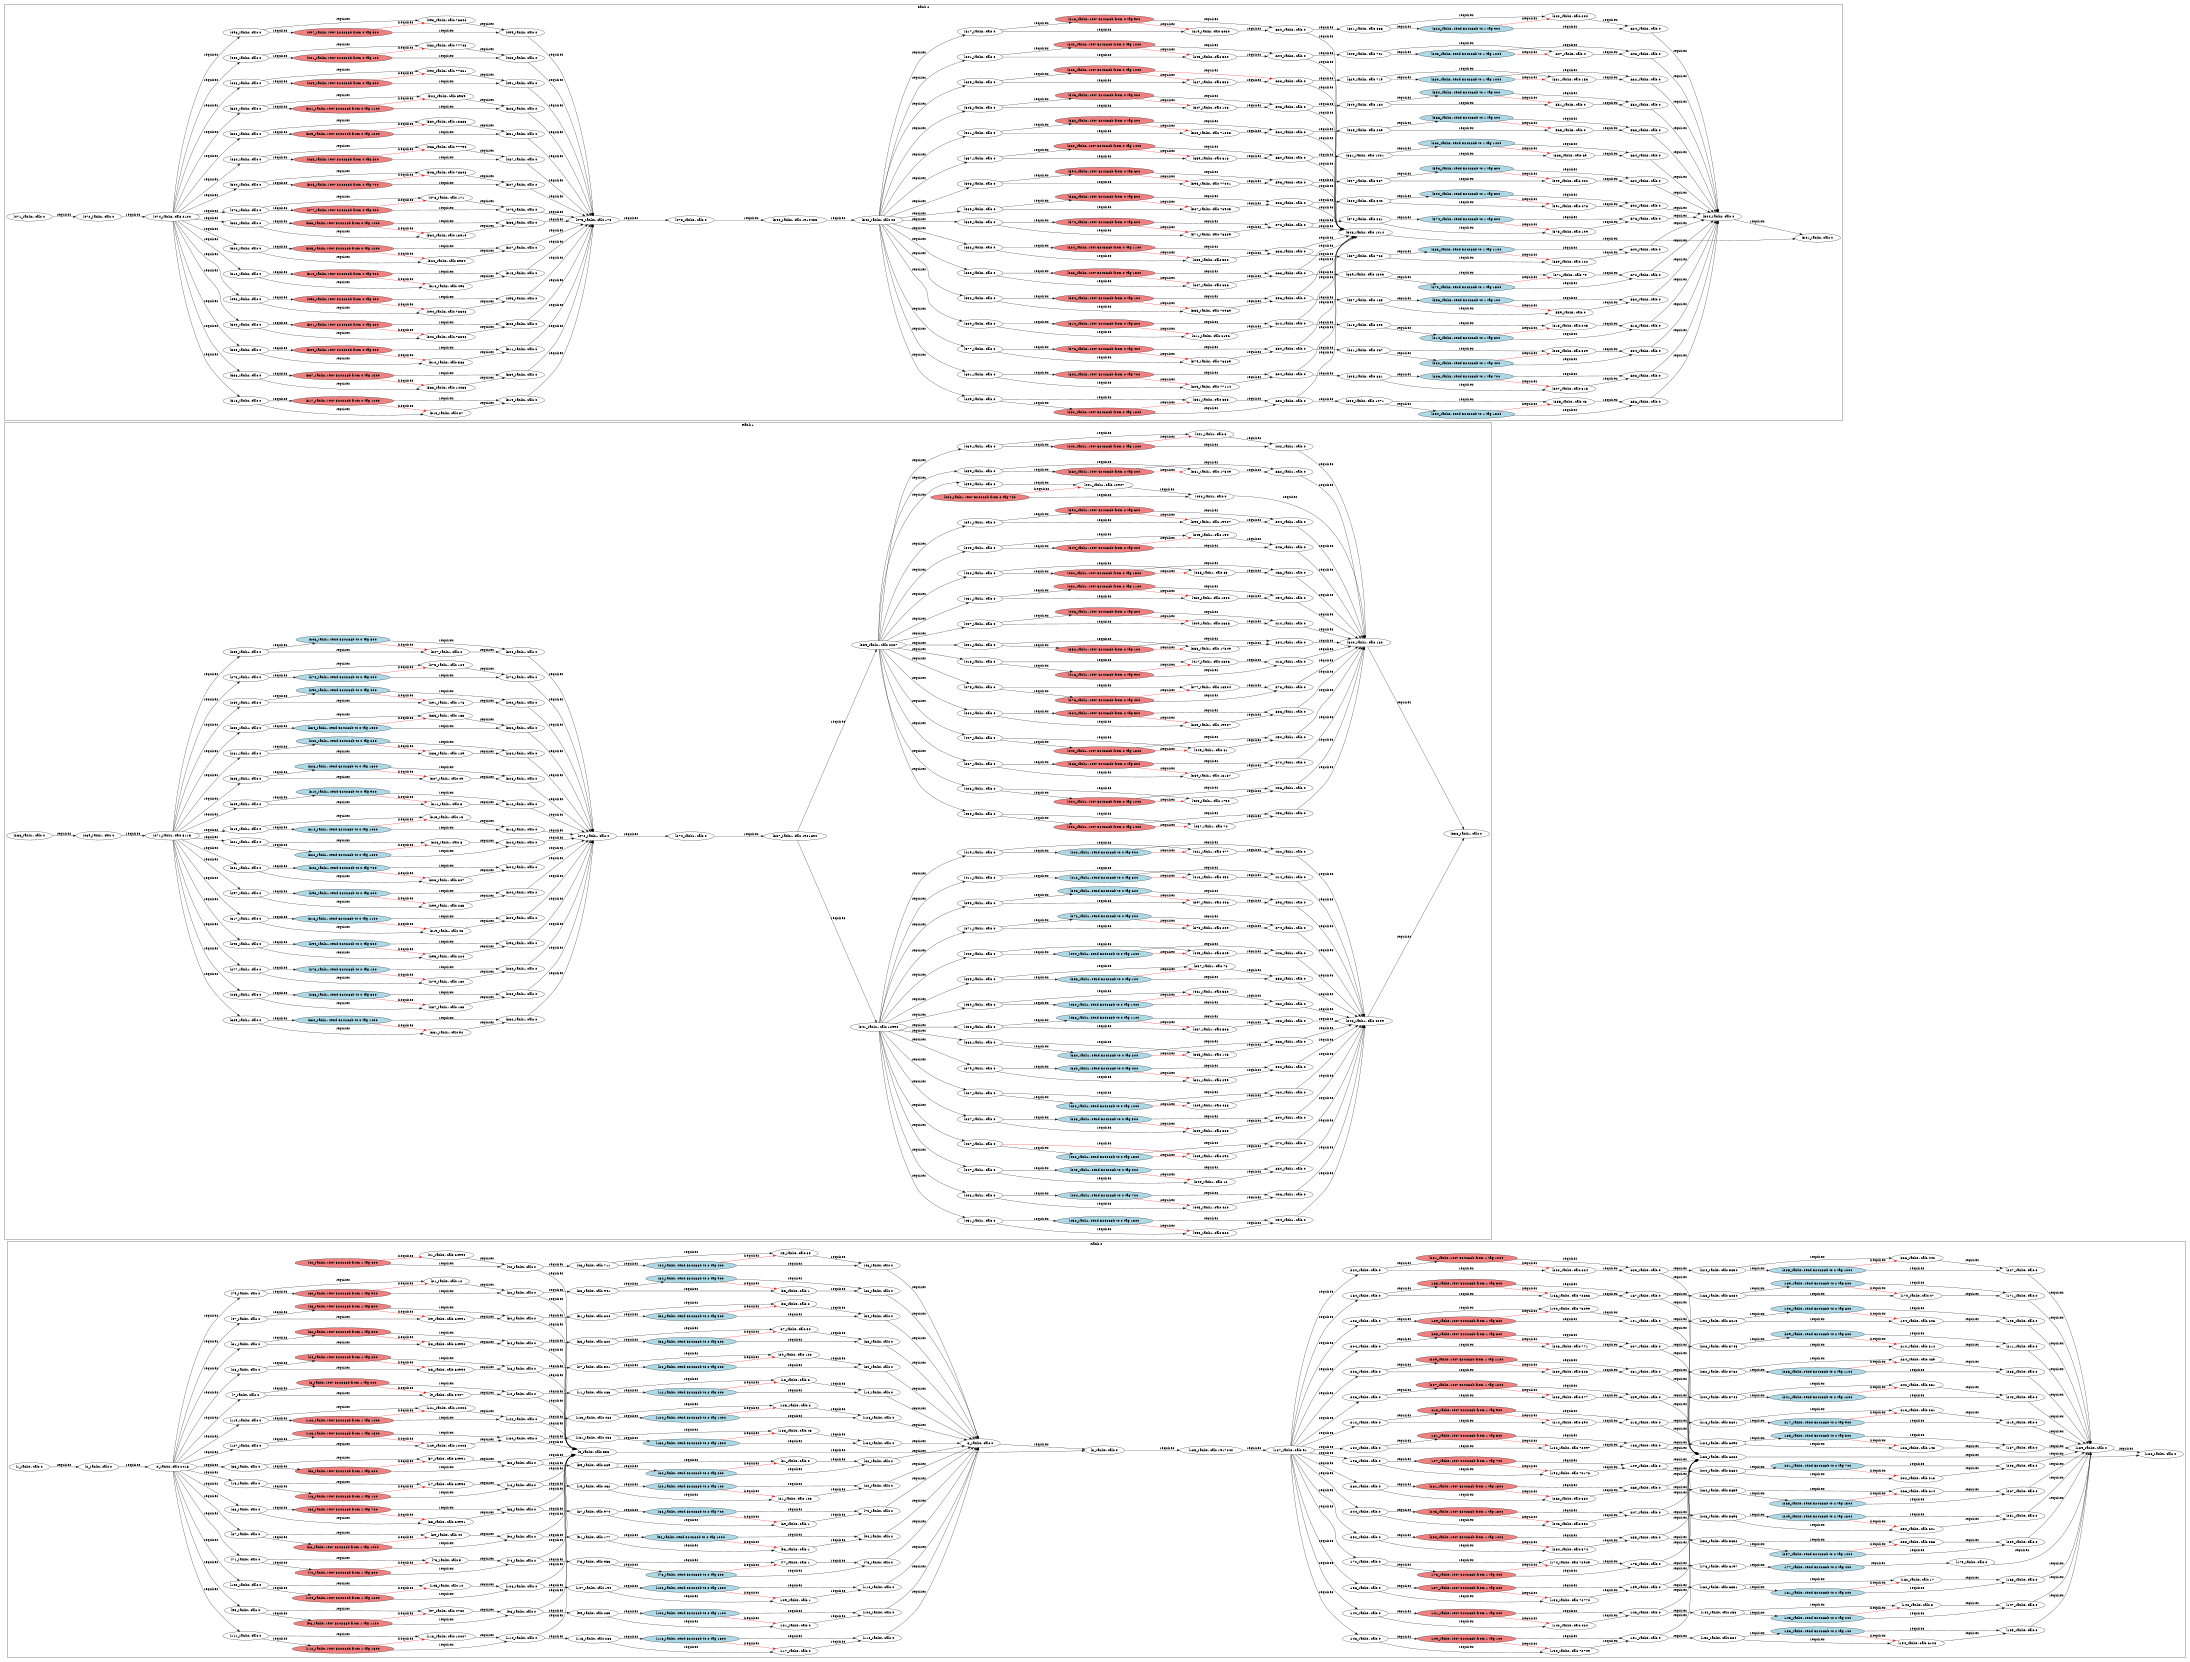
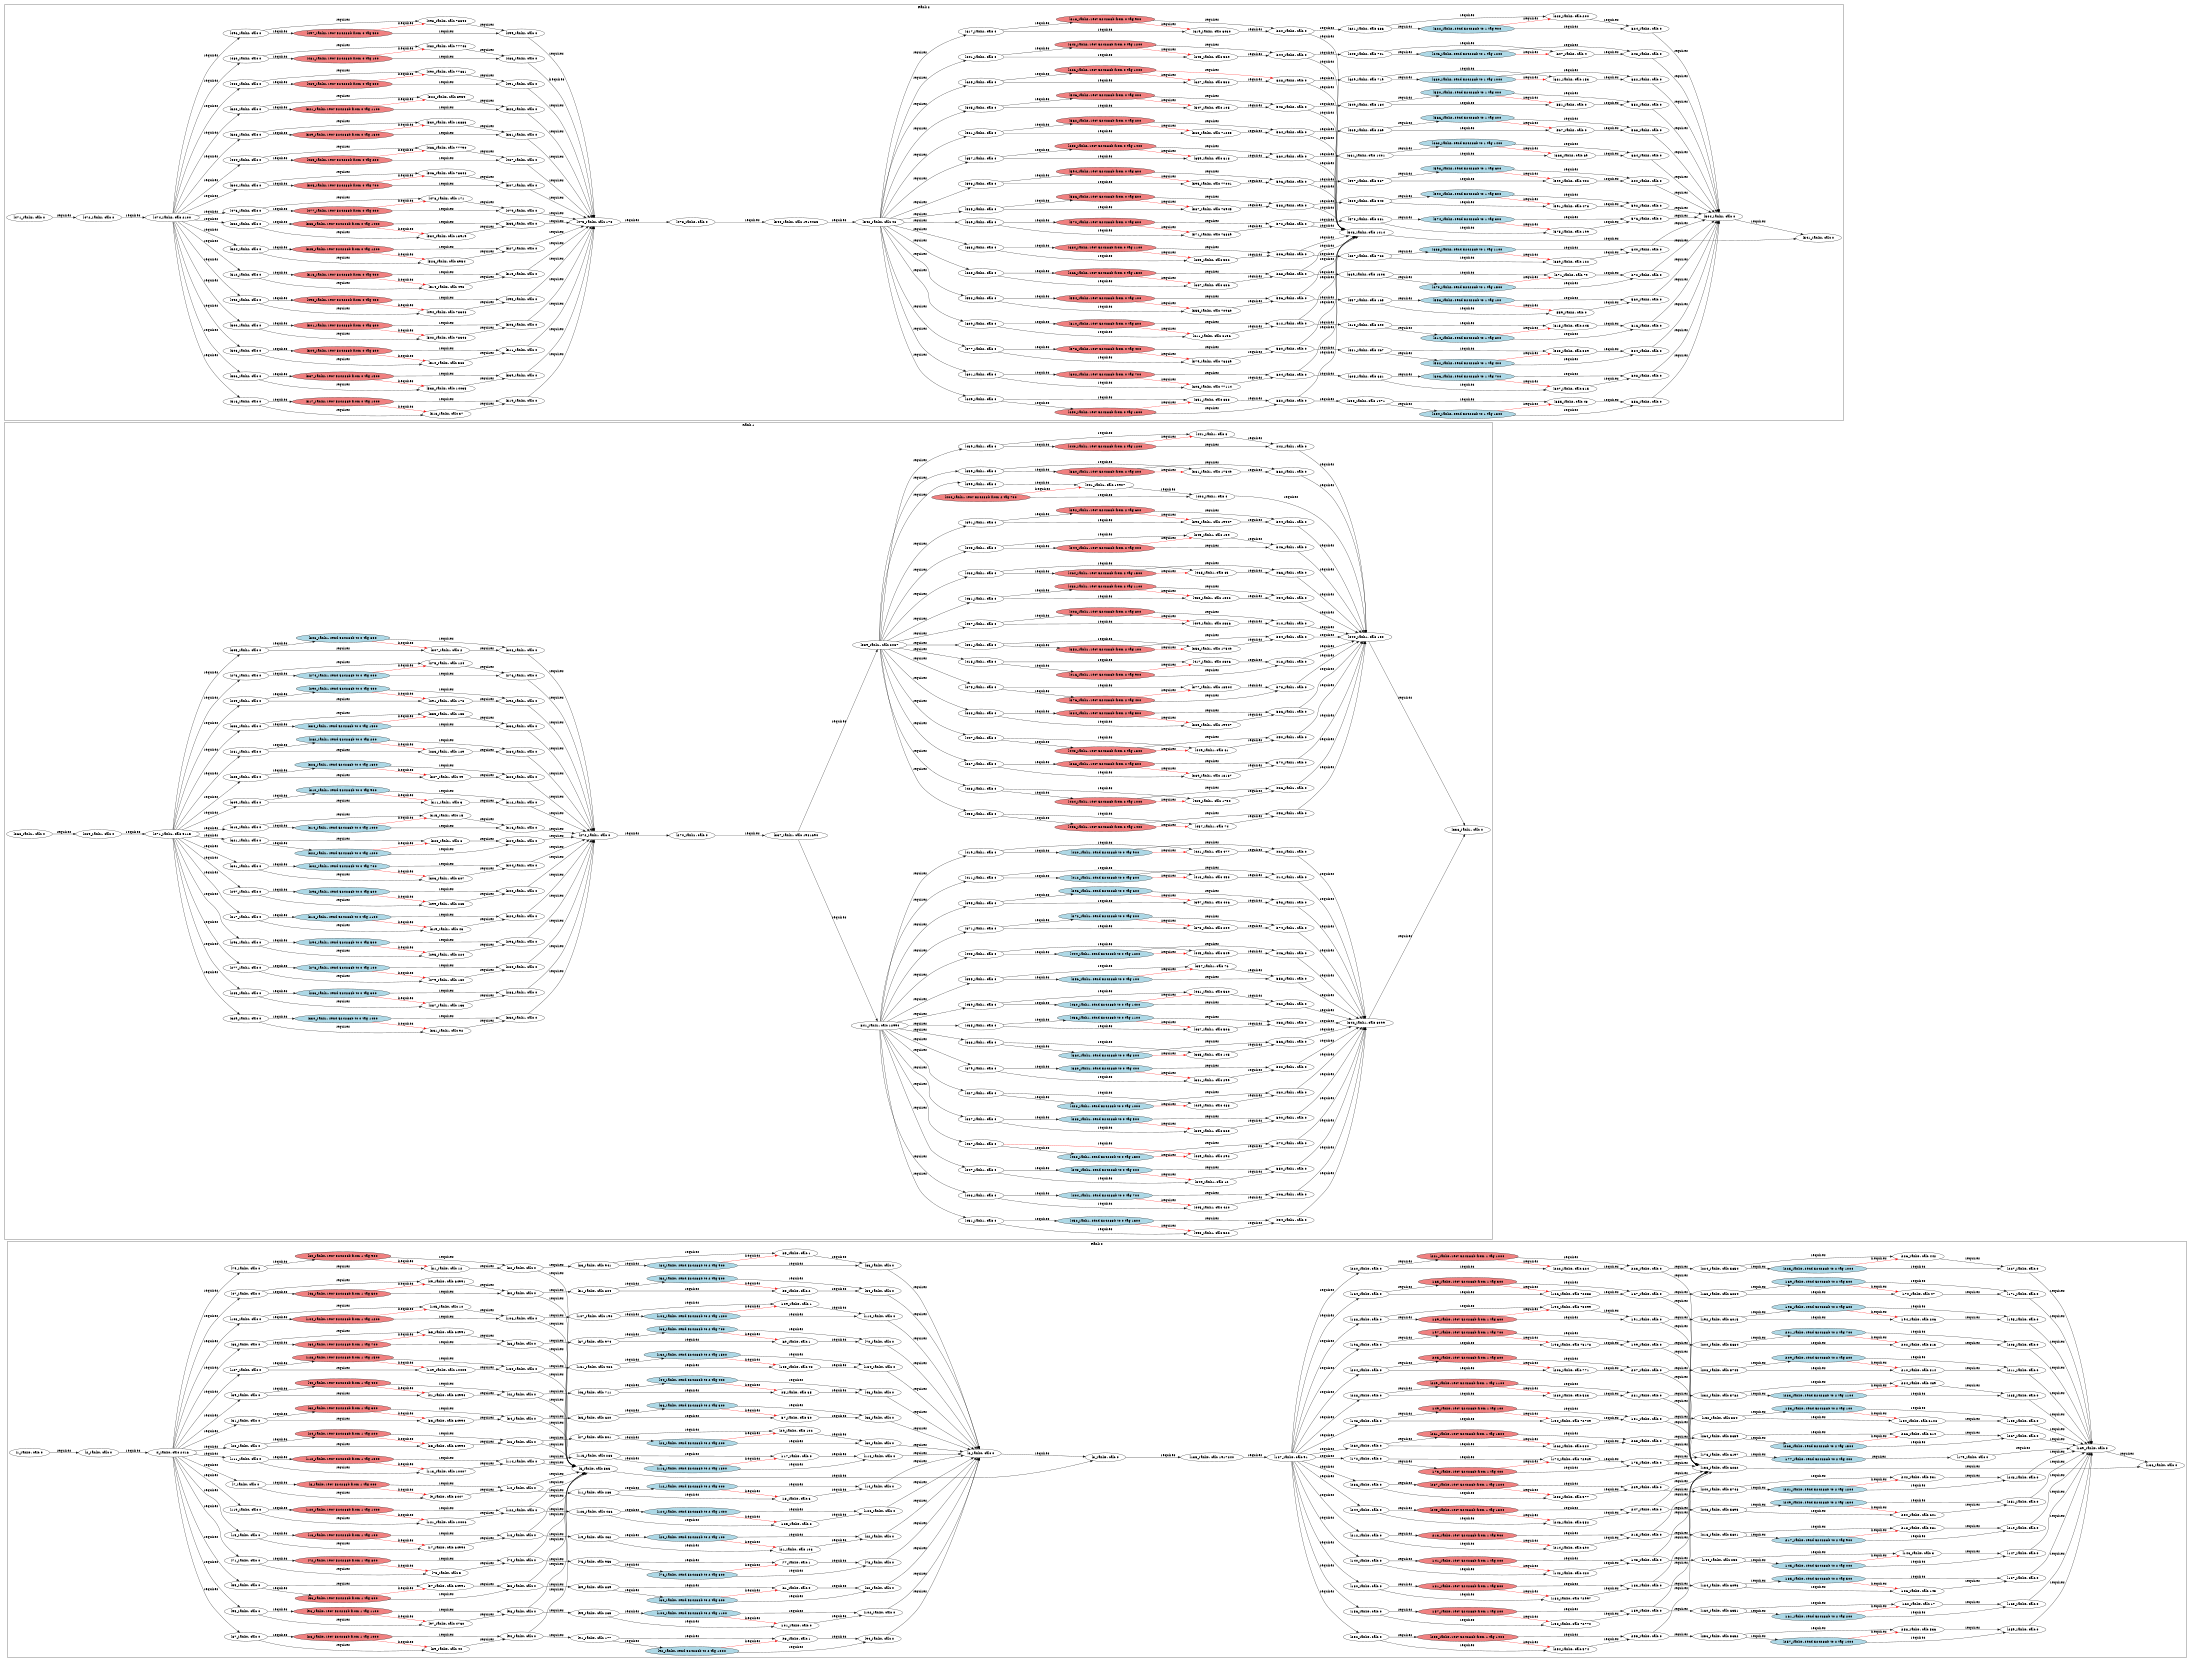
(556, 80) -> (557, 80)
(1570, 130) -> (1571, 130)
none -> (246, 1395)
